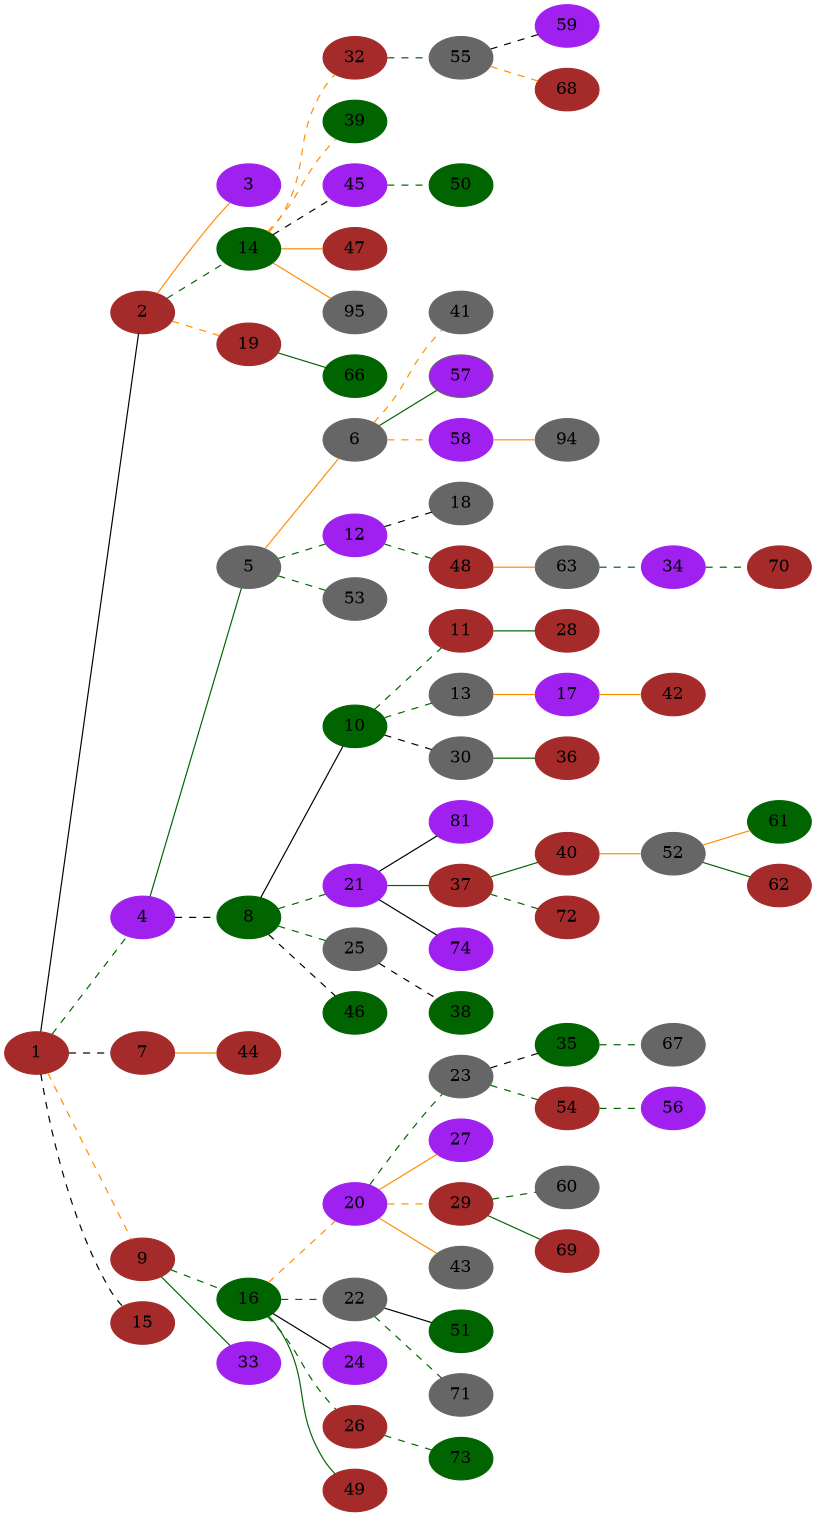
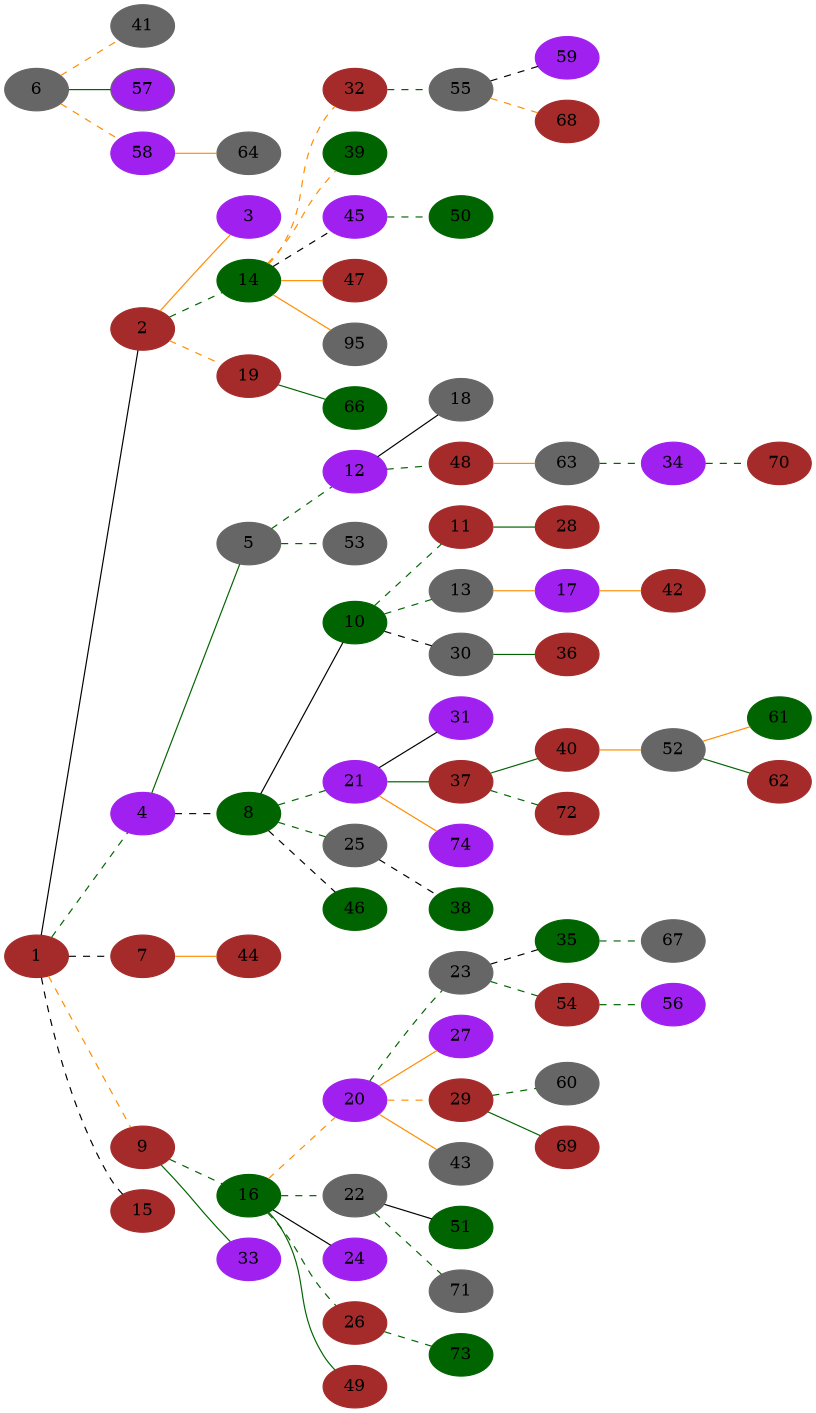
(567, 440) -> (249, 153)
(302, 503) -> none
(408, 519) -> (408, 436)
(461, 822) -> (461, 718)
(408, 917) -> (408, 814)
